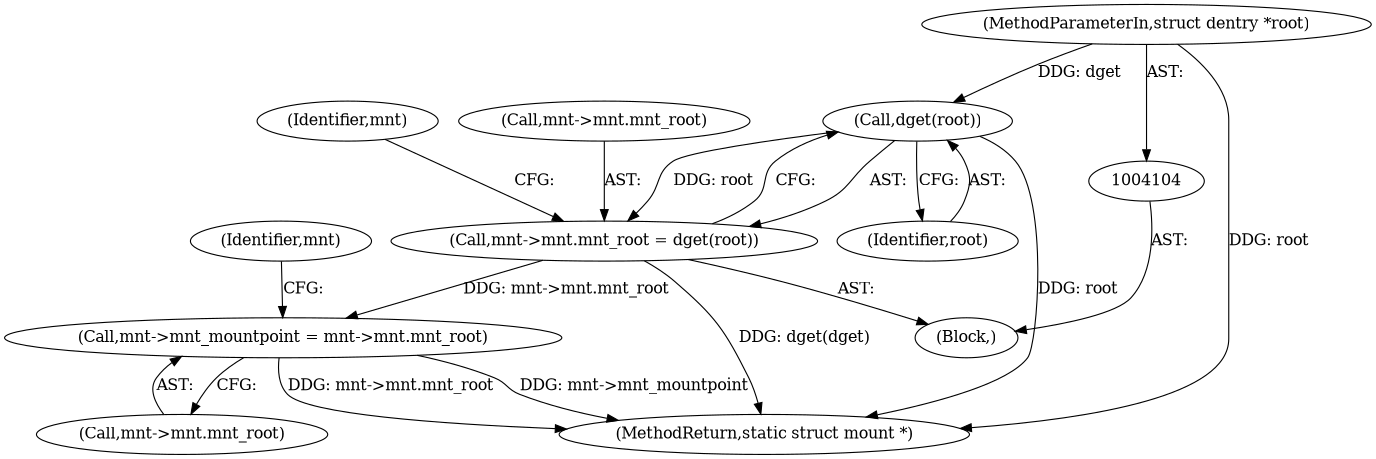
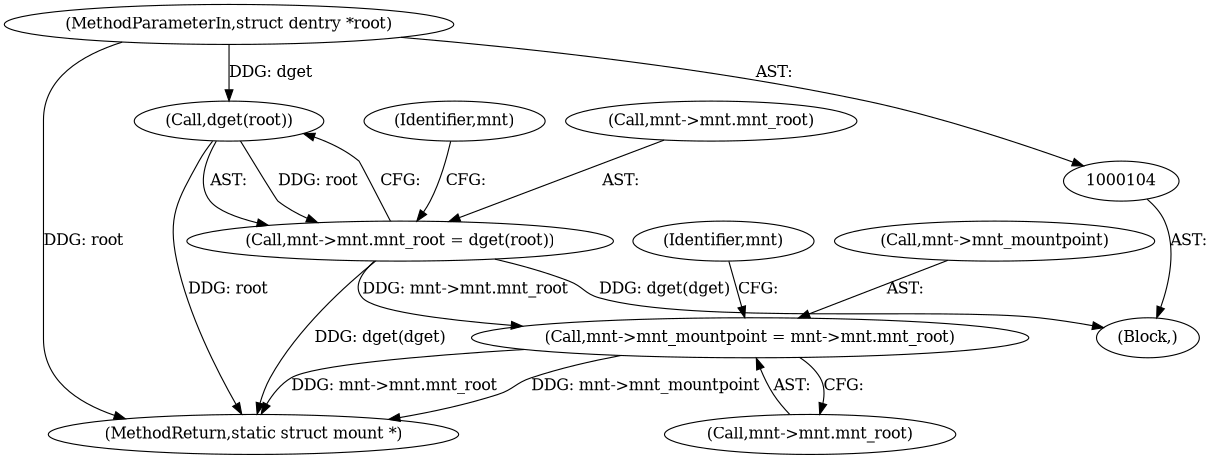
(1147, 181) -> (1121, 181)
(928, 241) -> none
none -> (995, 241)
(859, 289) -> (665, 289)
